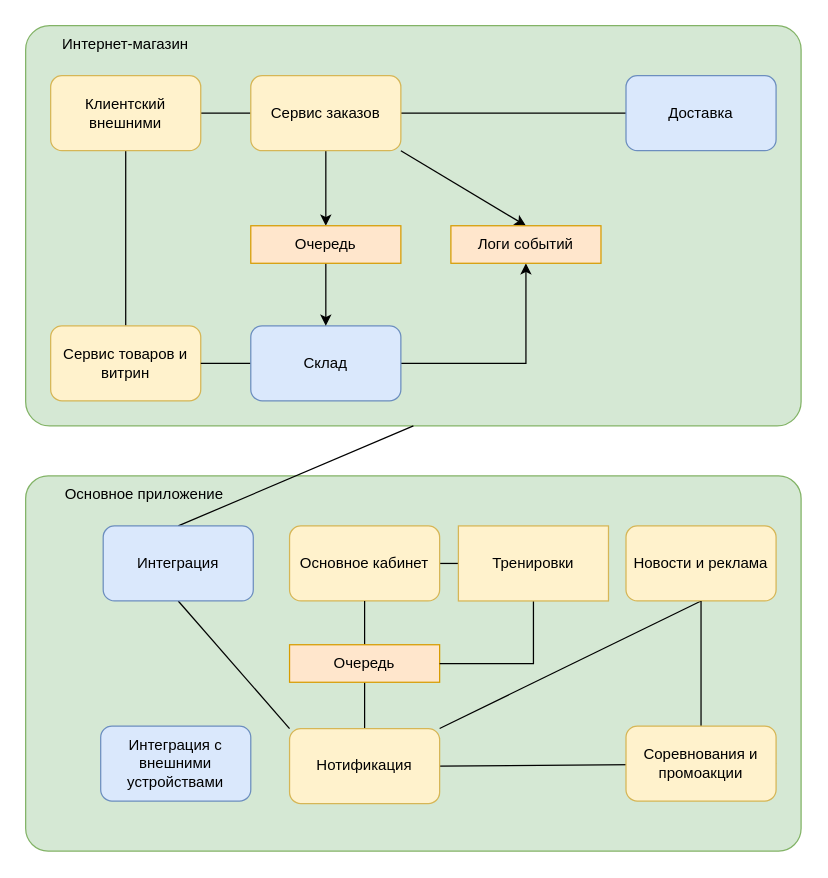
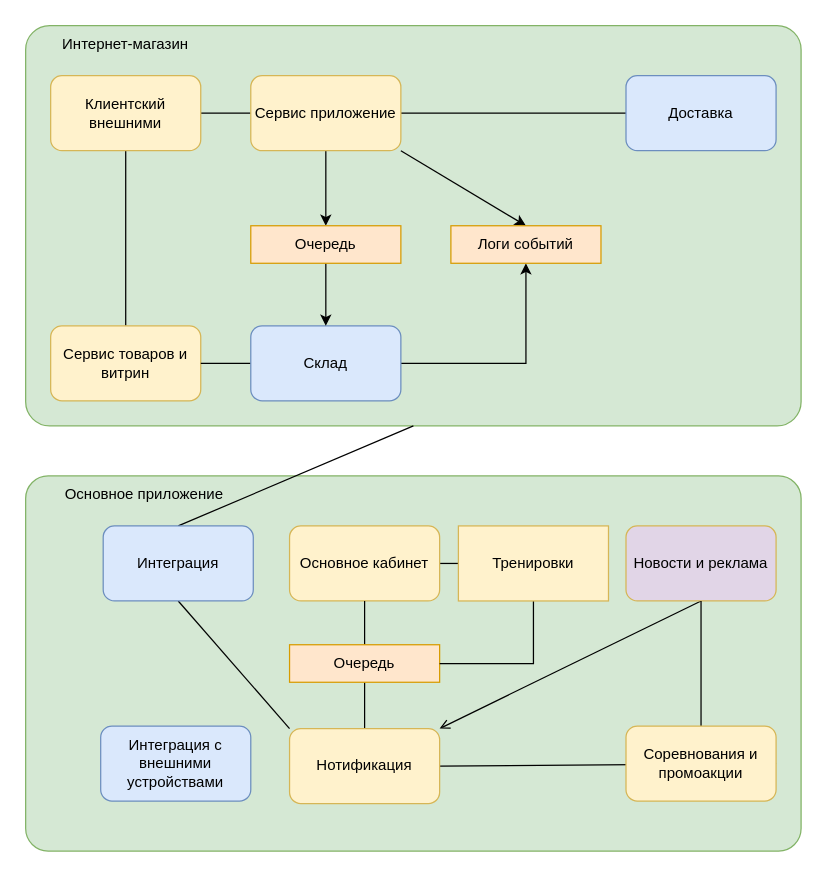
(326, 113) -> (326, 113)
(701, 563) -> (701, 563)
(444, 726) -> (445, 726)
